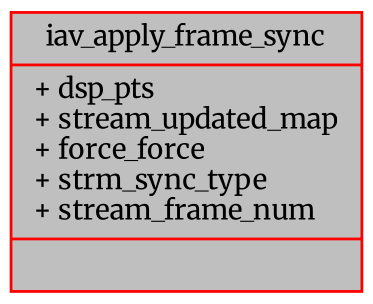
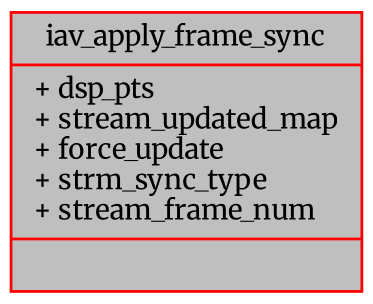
(120, 151) -> (130, 151)
